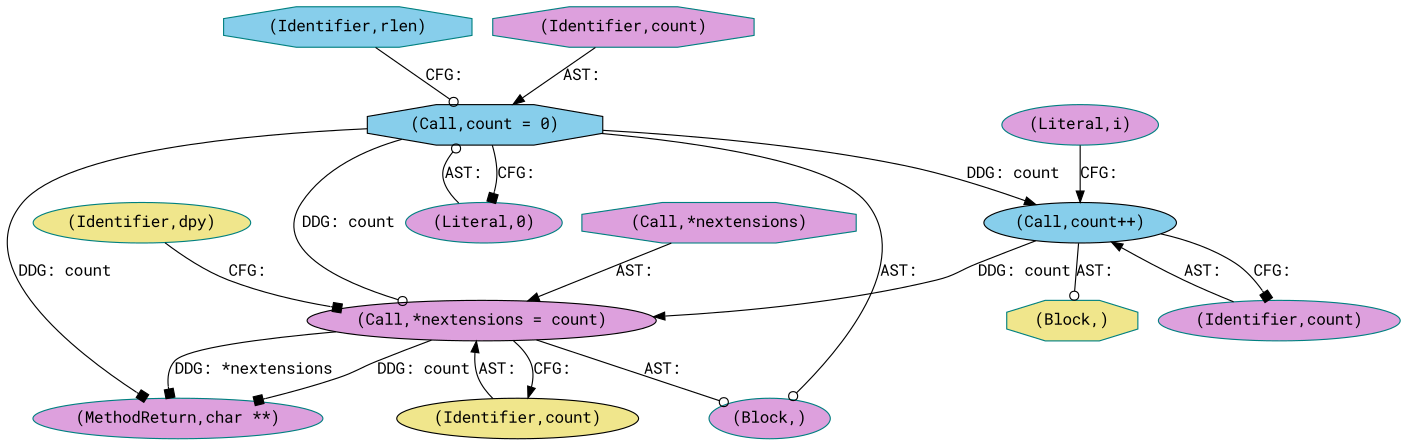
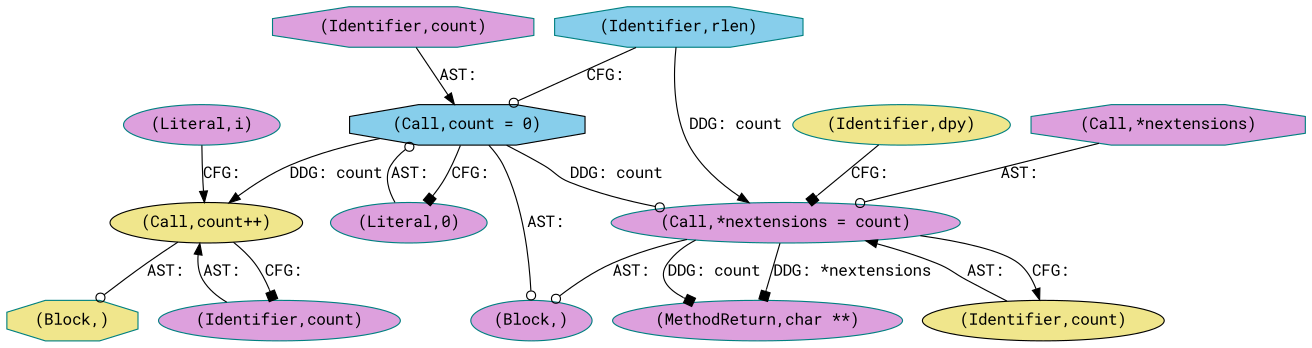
(69, 174) -> none
(1080, 223) -> (206, 223)
(605, 270) -> (982, 173)
(855, 296) -> (683, 133)
(482, 321) -> (786, 223)
